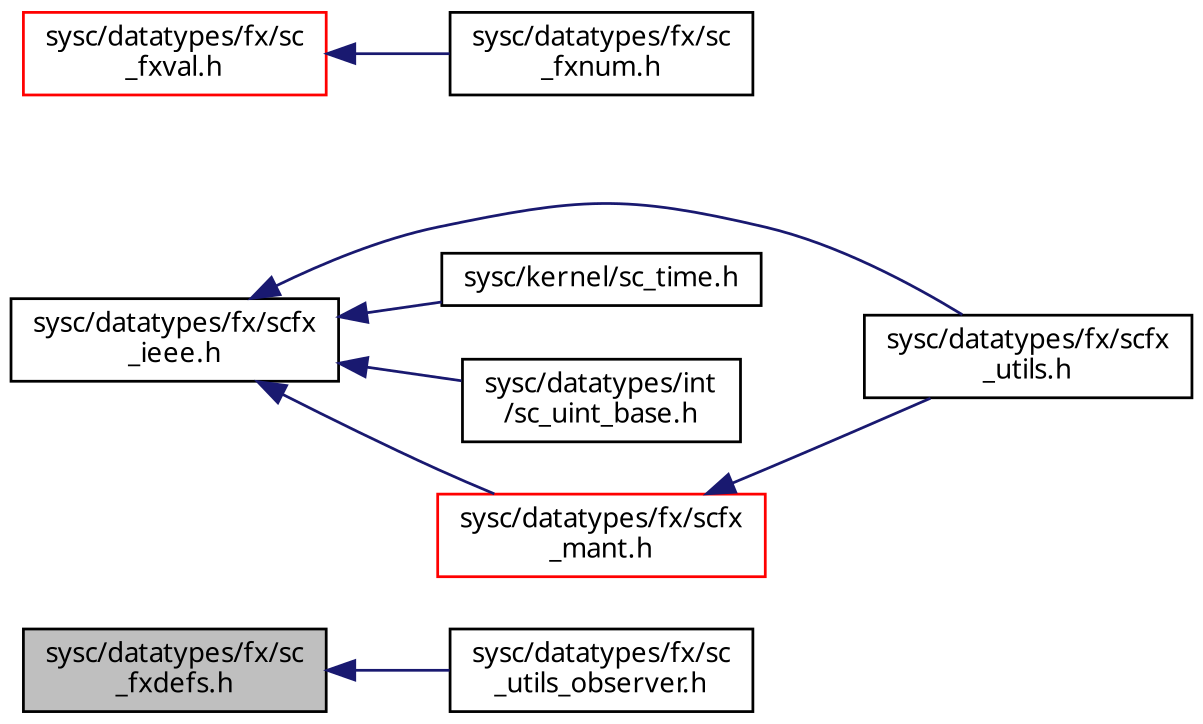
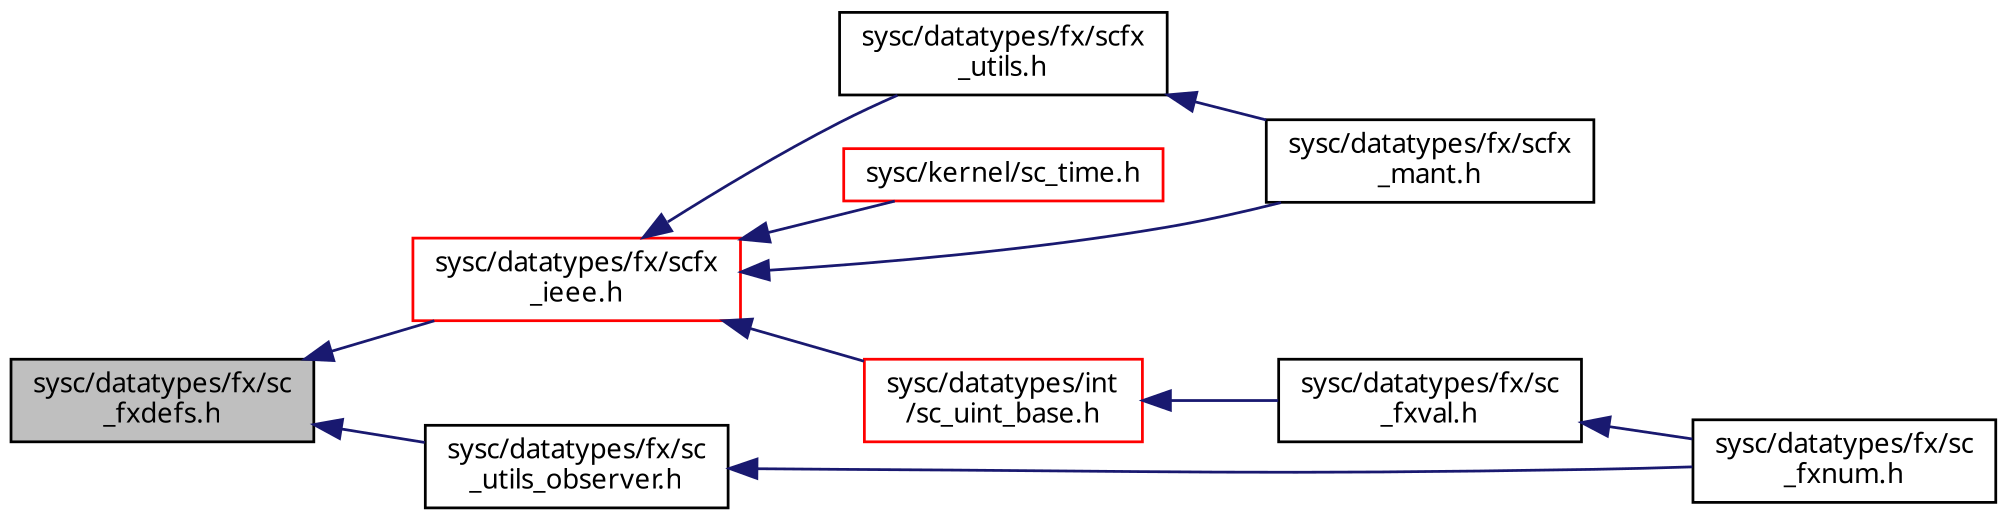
(175, 54) -> (1430, 401)
(601, 279) -> (1003, 175)
none -> (383, 336)
(175, 340) -> (577, 279)
(601, 401) -> (1003, 401)
none -> (1224, 401)
(832, 441) -> (1230, 111)
none -> (1225, 472)
(601, 535) -> (1430, 161)
